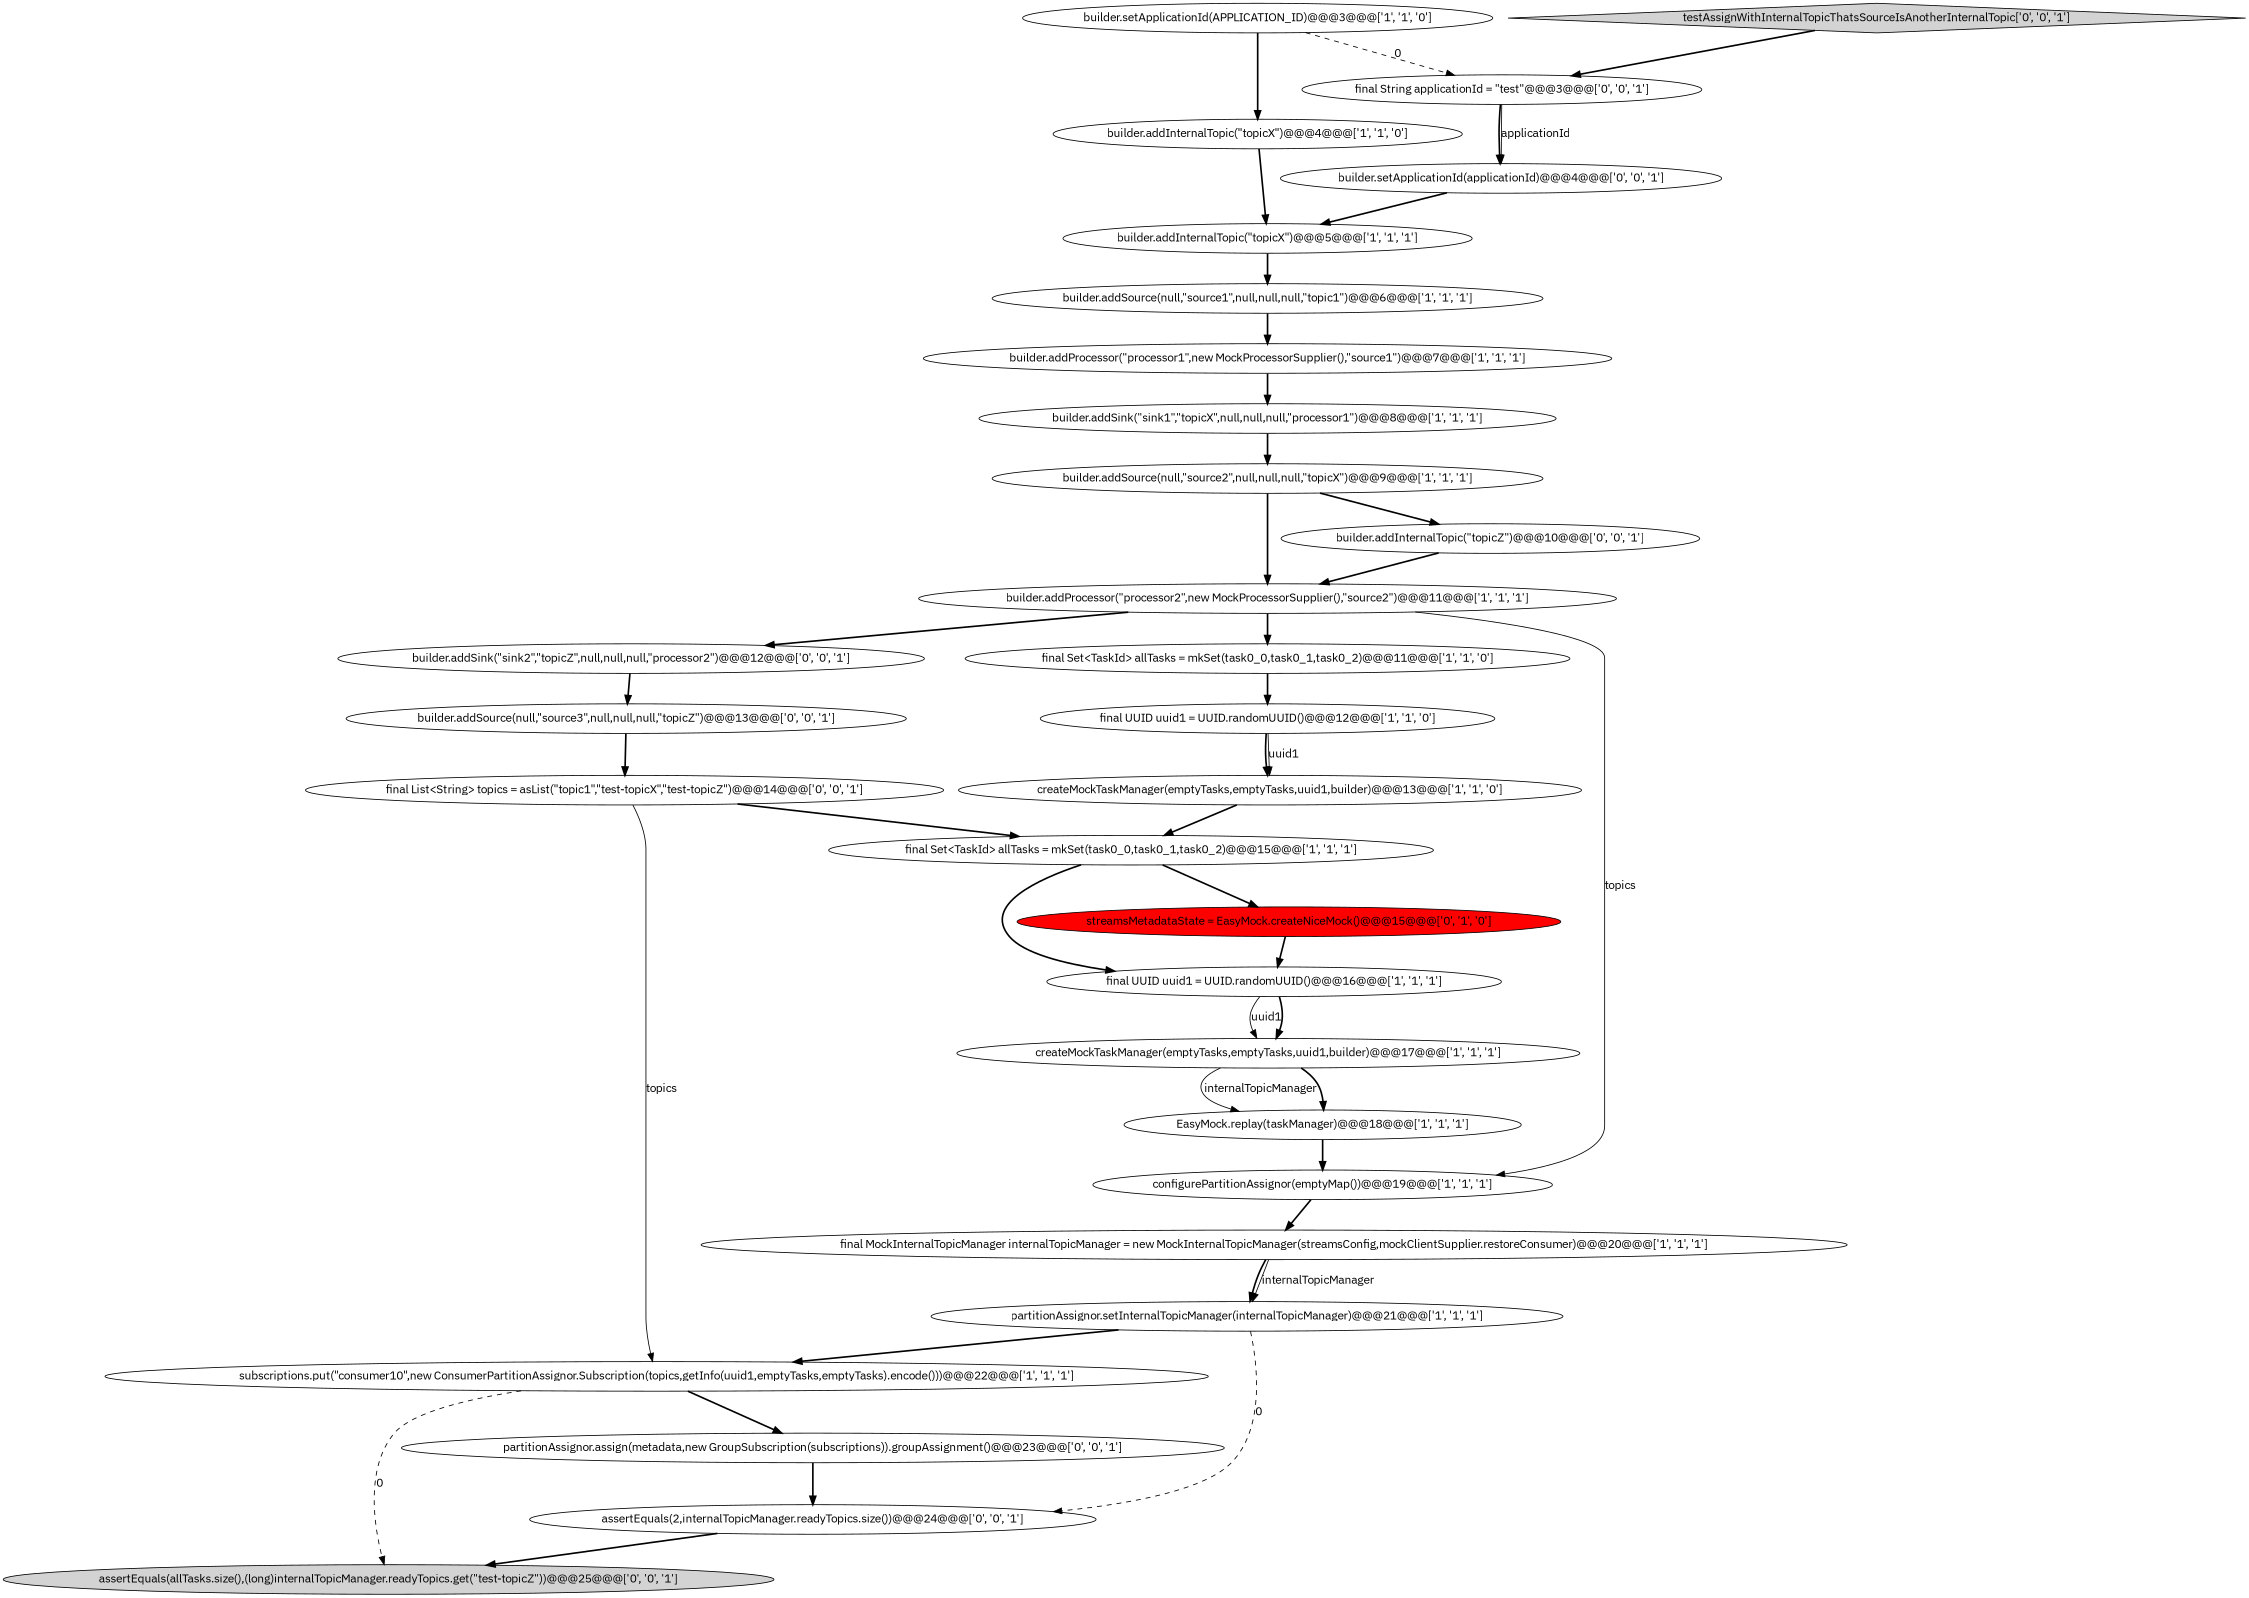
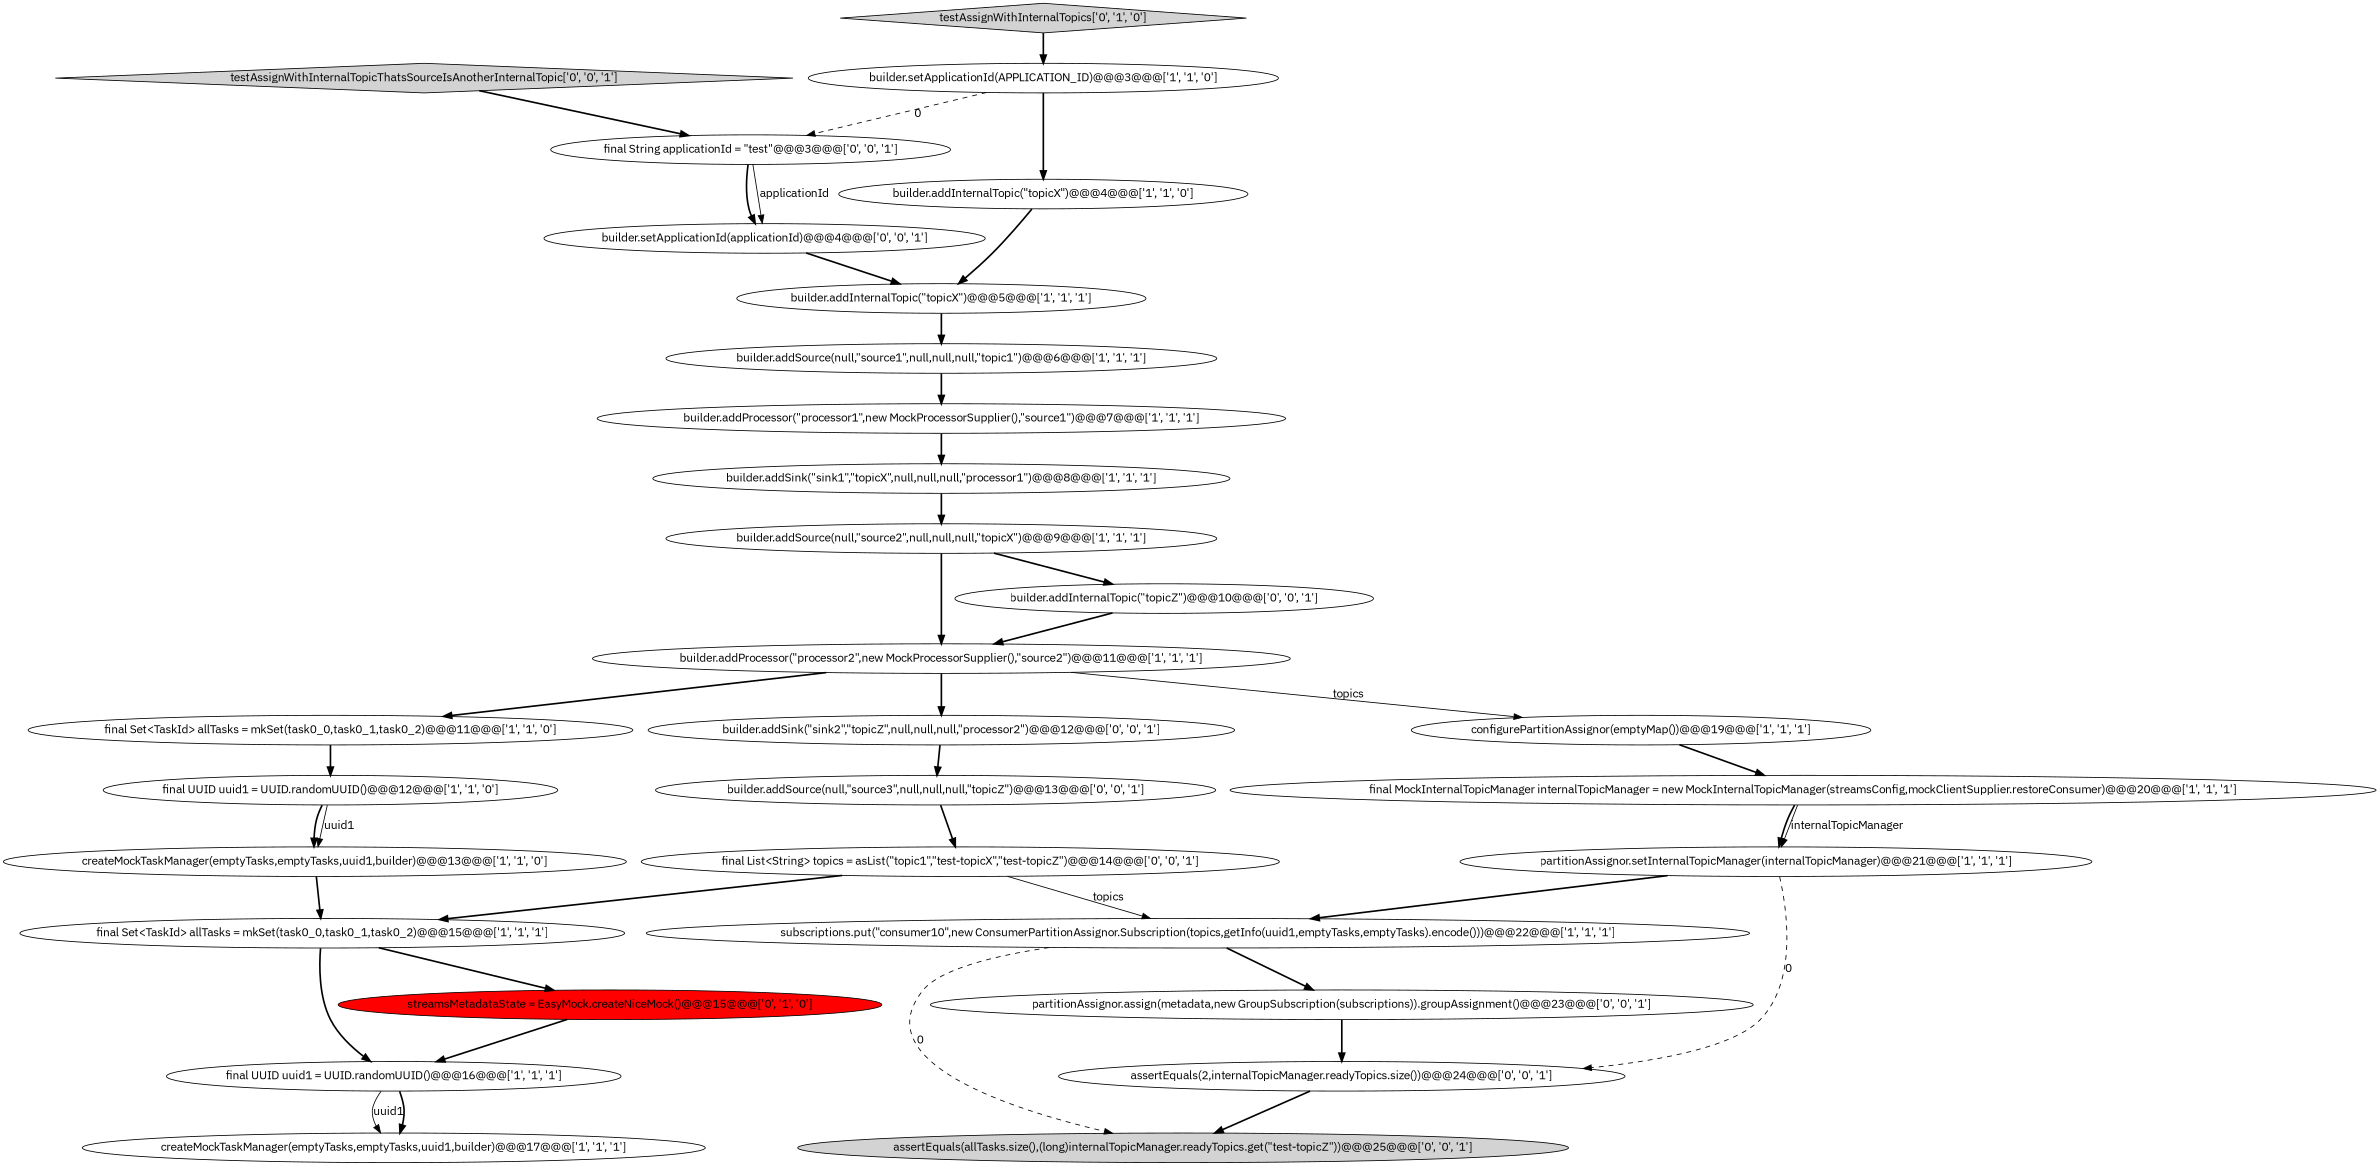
none -> (1043, 18)
(1323, 1125) -> none
